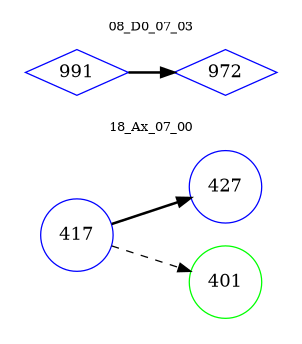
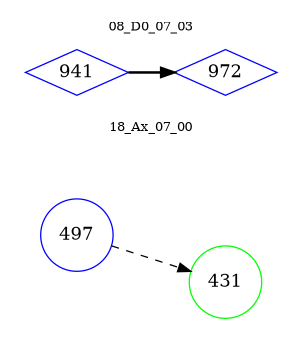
(77, 72) -> (77, 72)
(225, 187) -> none
(77, 235) -> (77, 235)
(225, 282) -> (225, 282)
